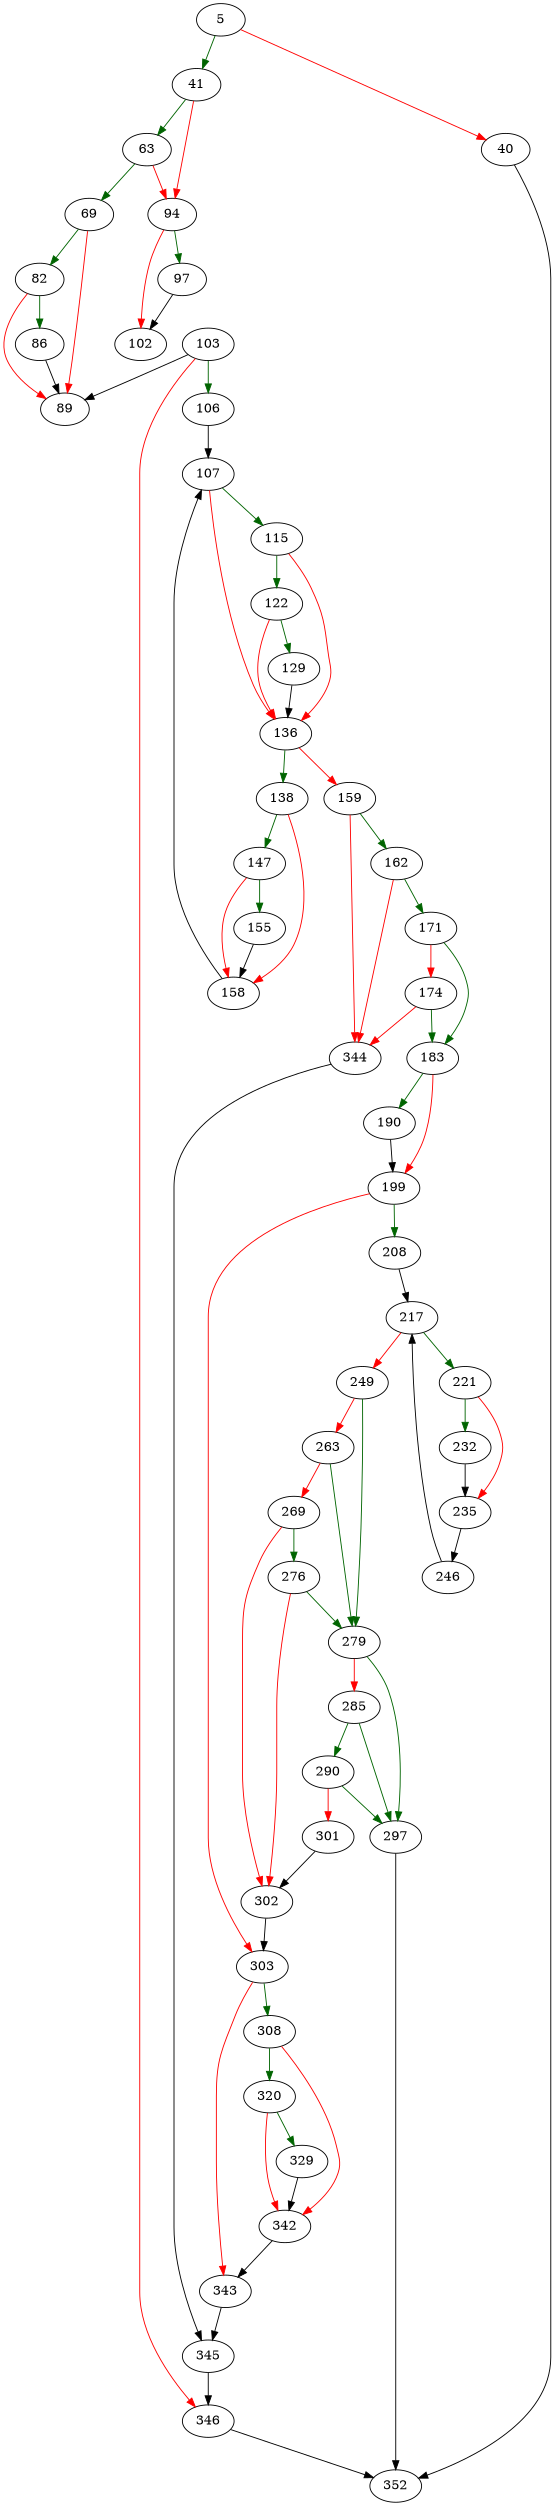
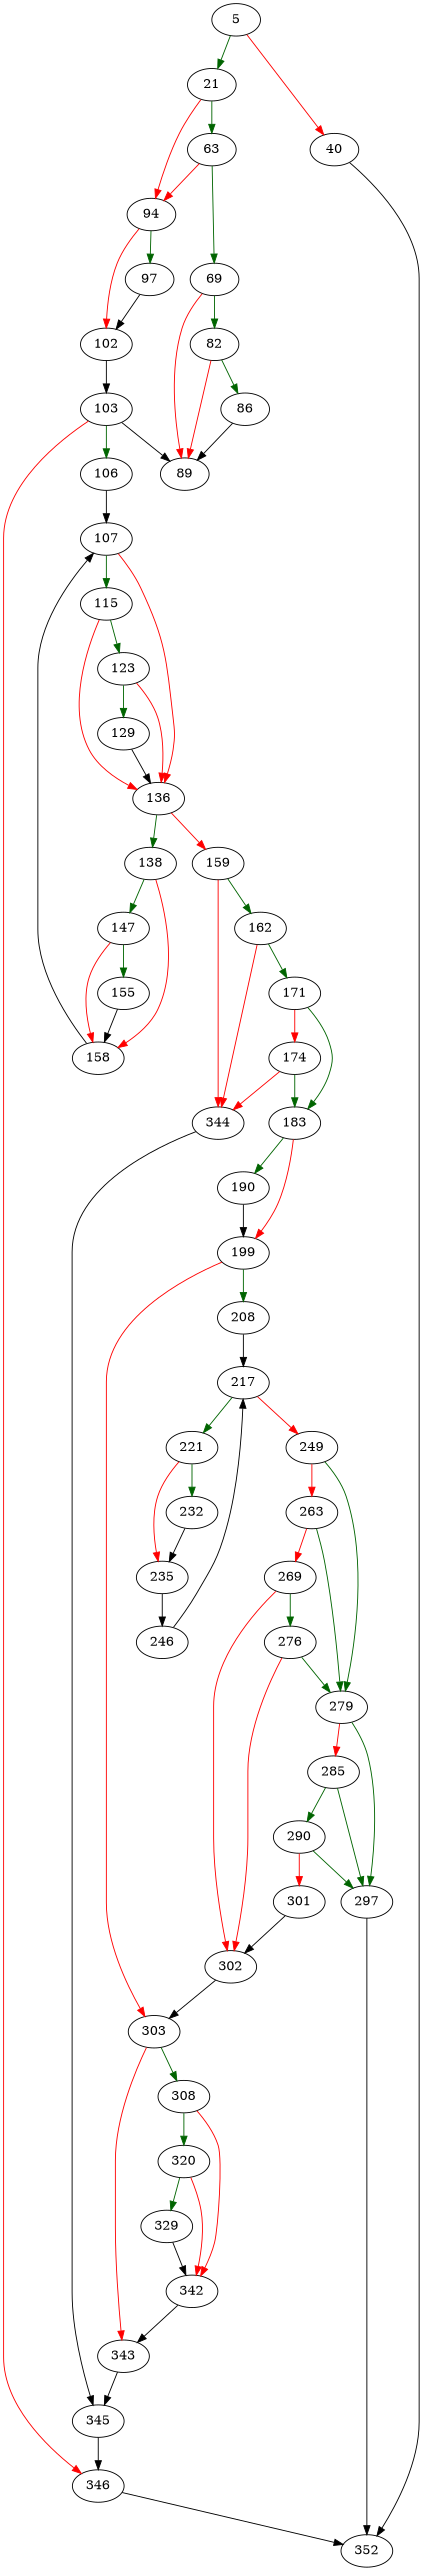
(197, 85) -> (212, 85)
none -> (106, 372)
(277, 604) -> (123, 669)
